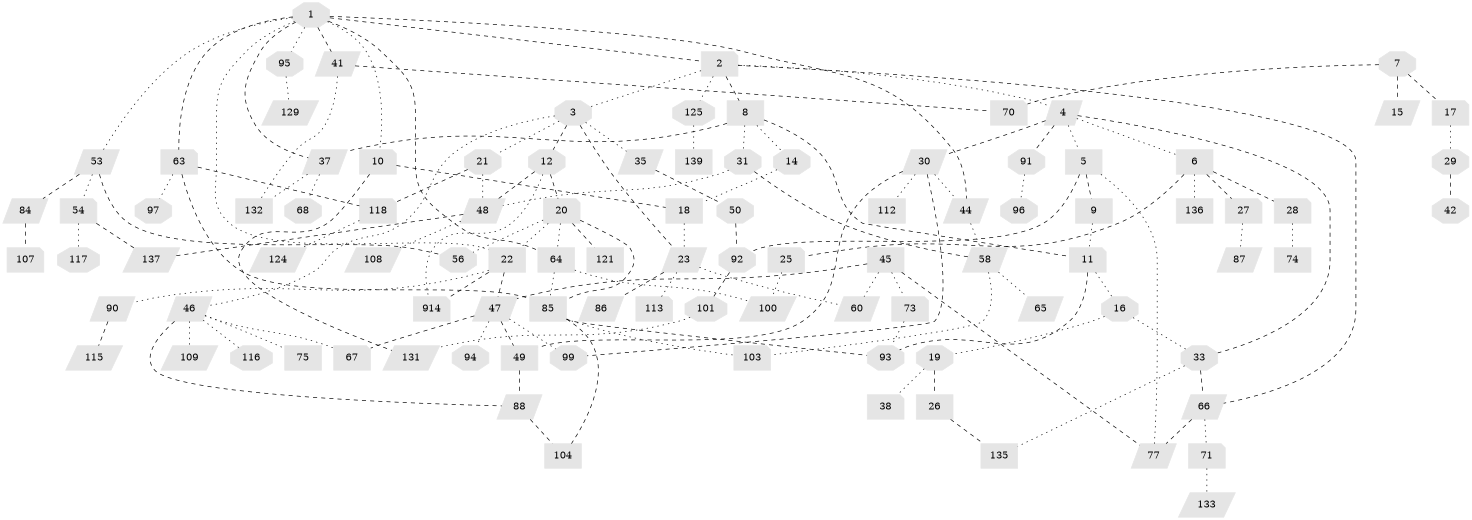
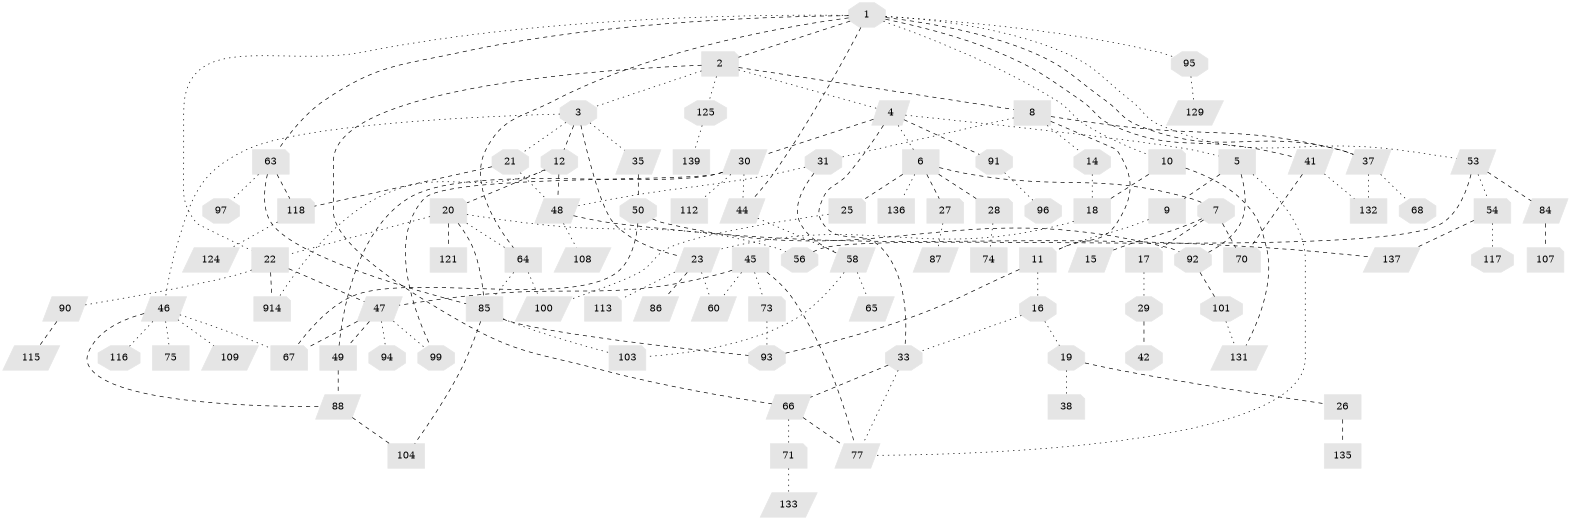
none -> (1071, 183)
none -> (476, 289)
(1101, 406) -> (881, 407)
